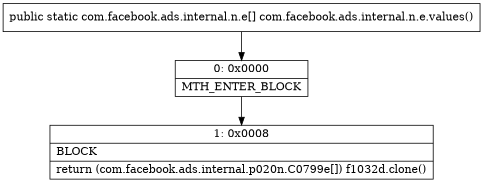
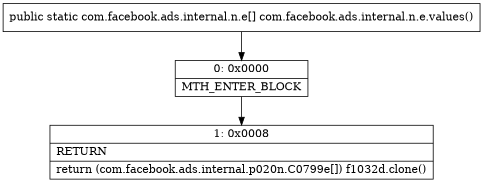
(76, 152) -> (82, 152)
